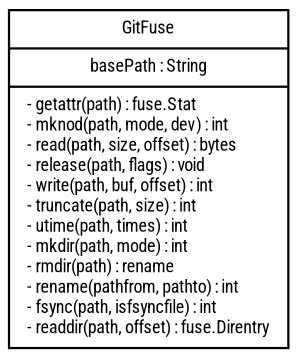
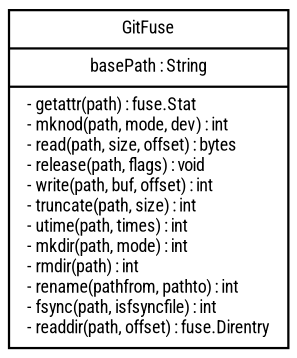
(101, 267) -> (83, 267)
